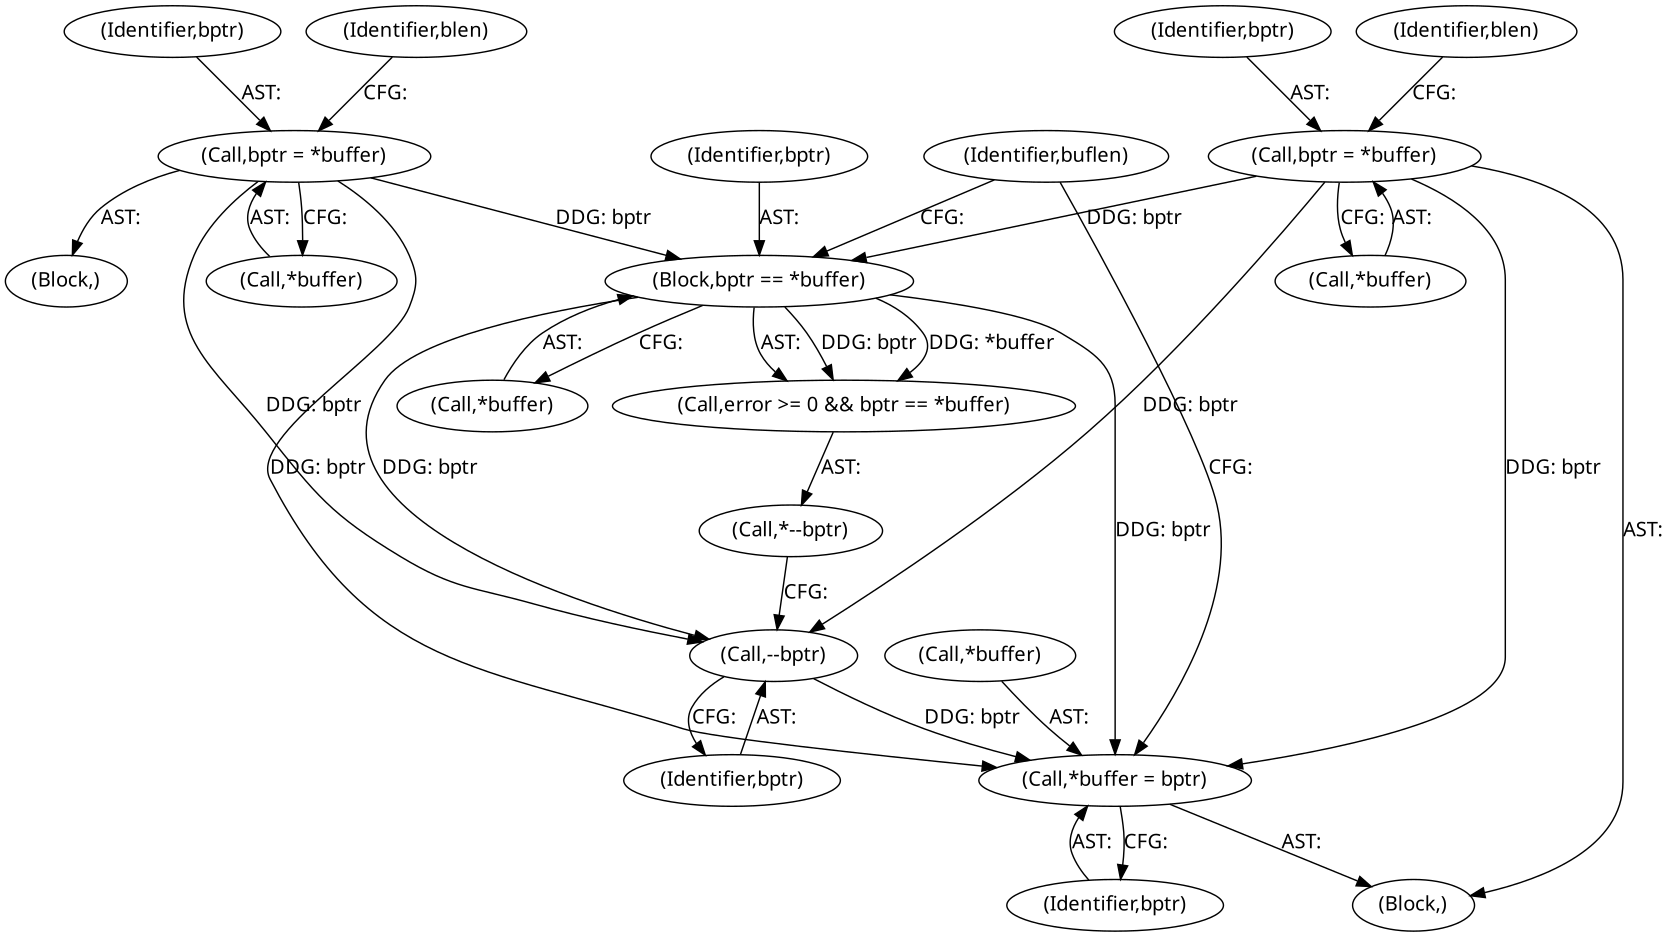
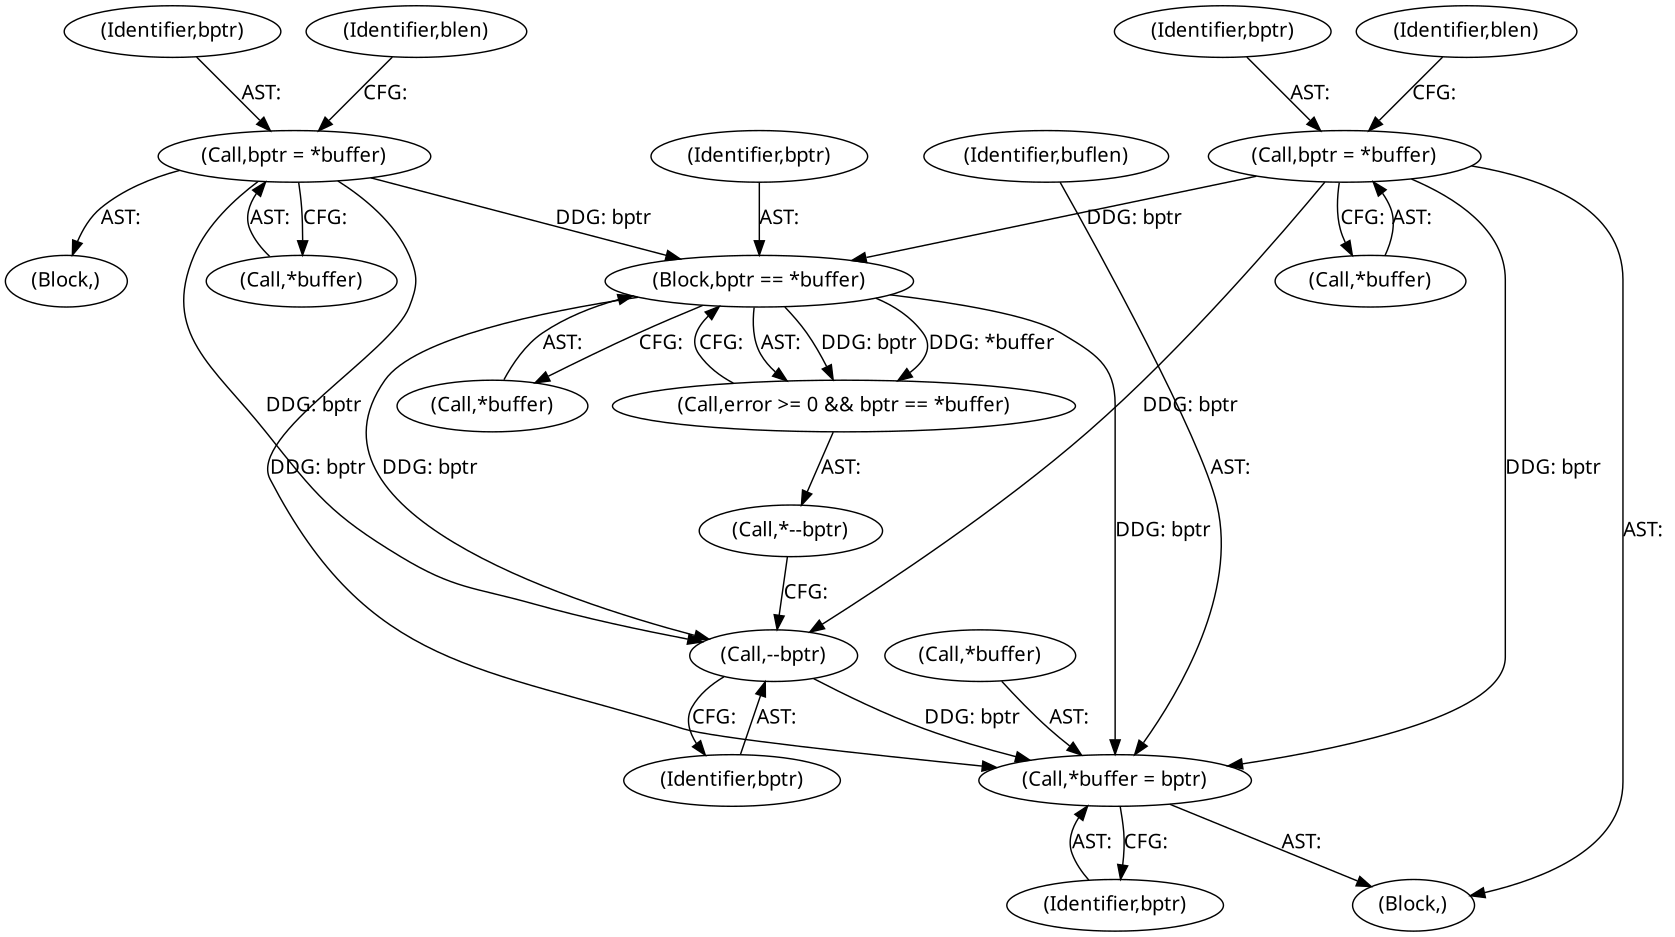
(910, 216) -> (700, 355)
(1234, 468) -> (1234, 468)
